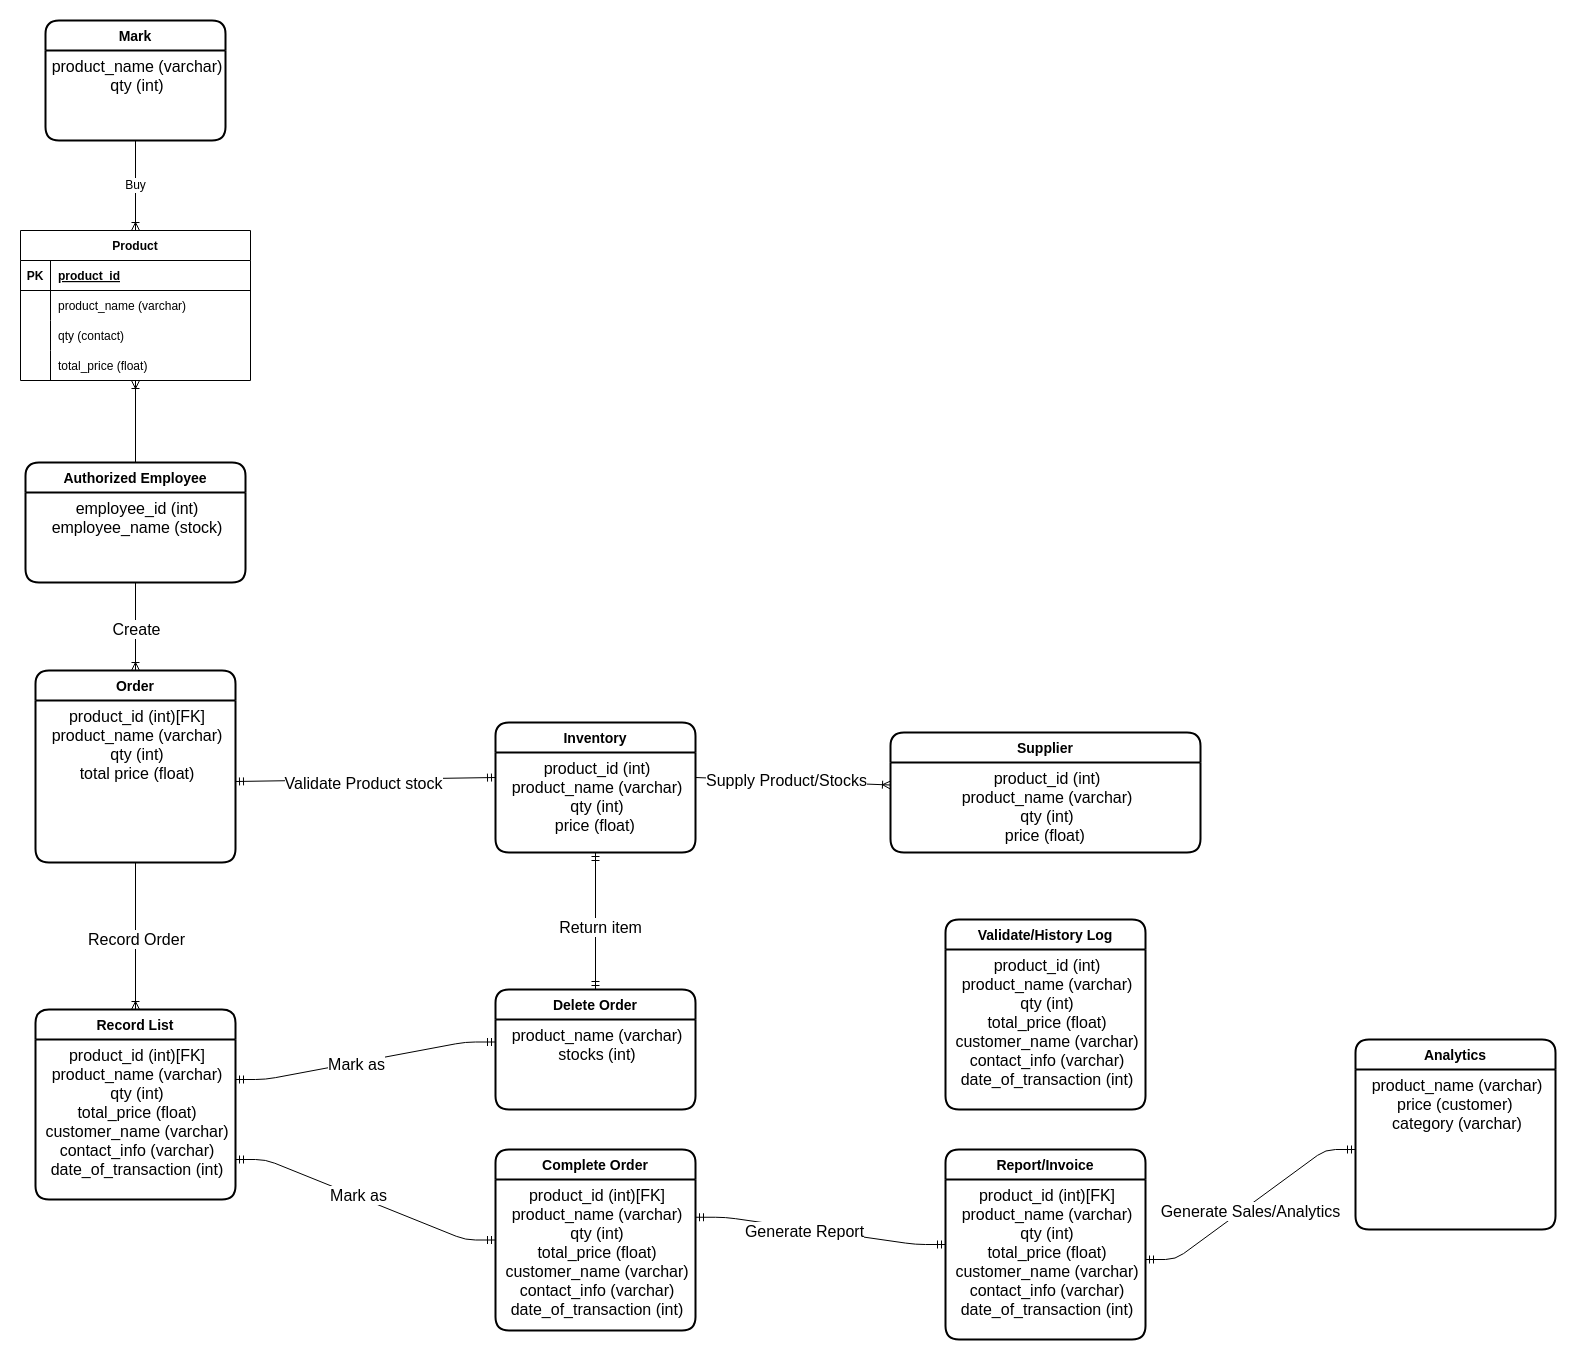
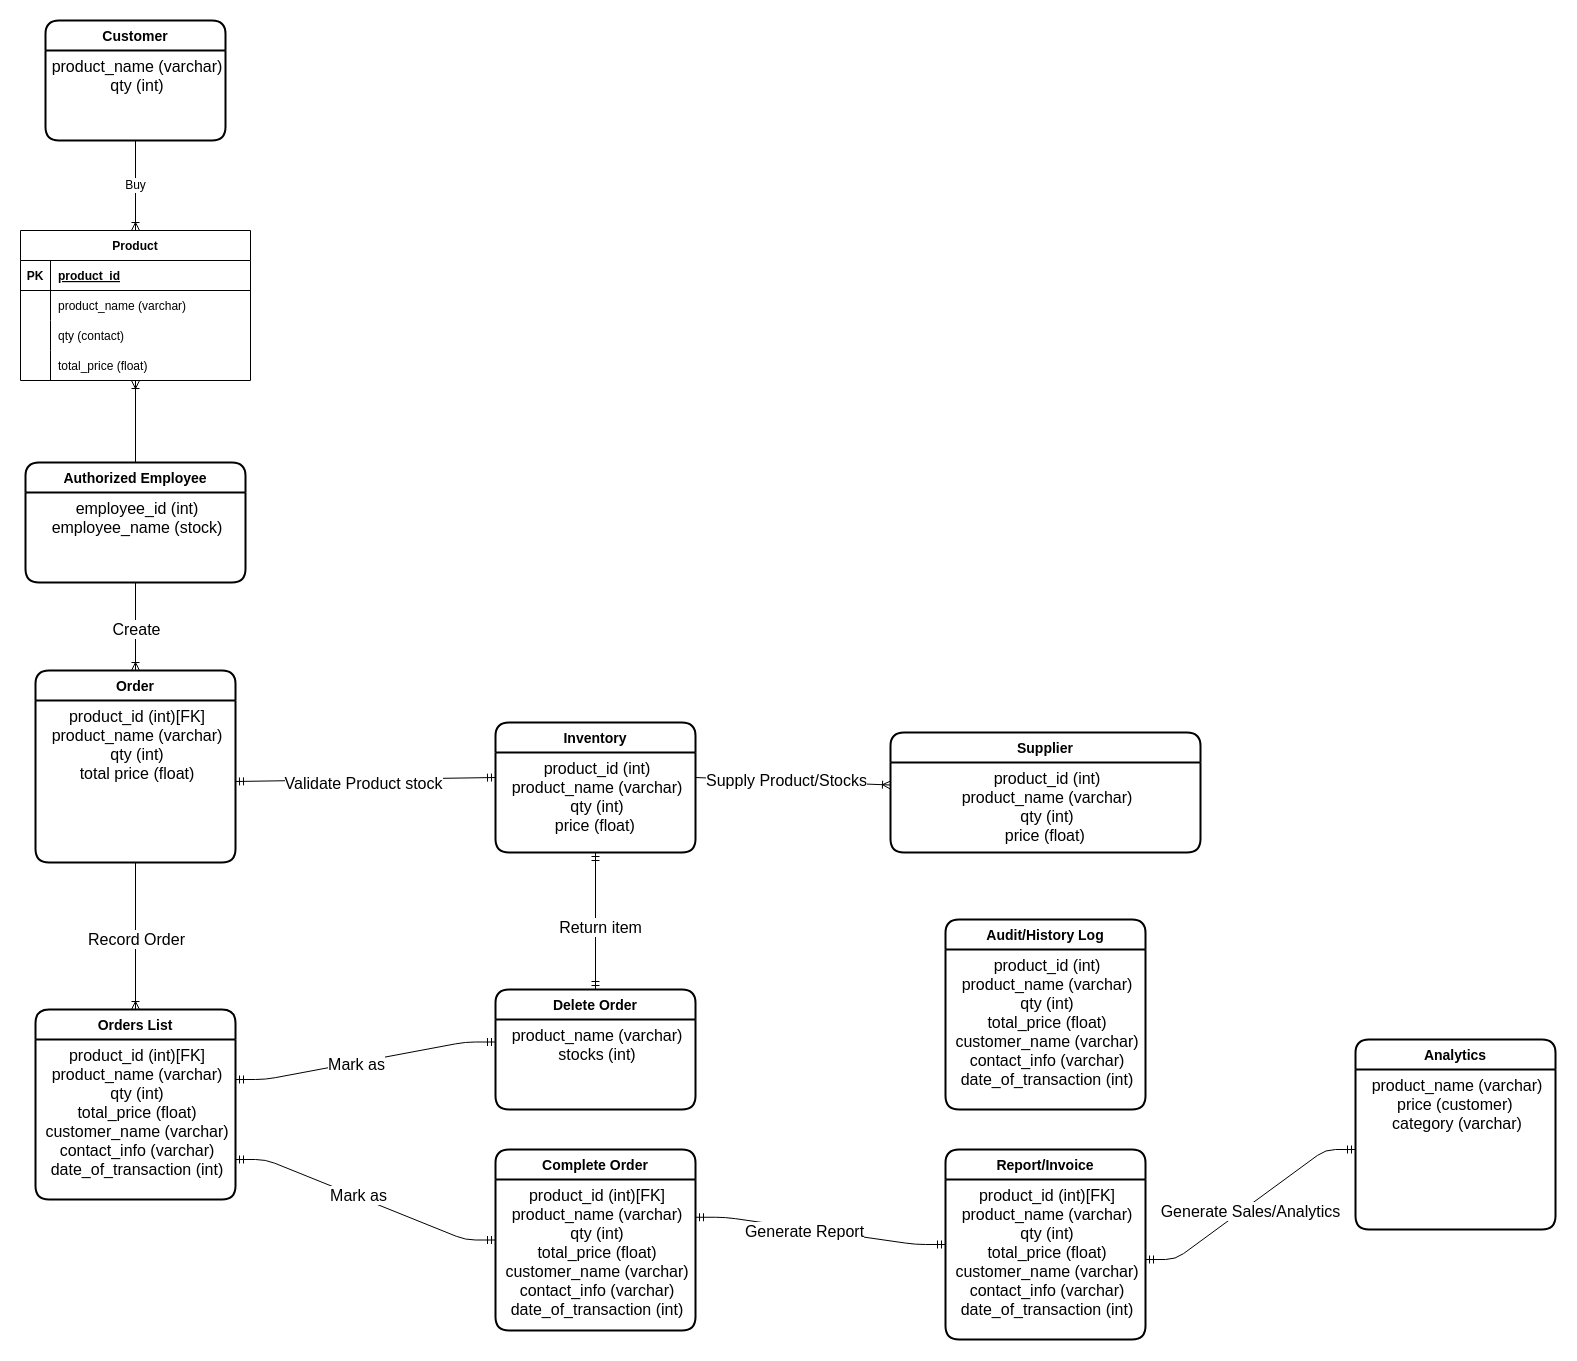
(135, 36) -> (135, 36)
(1045, 935) -> (1045, 935)
(135, 1025) -> (135, 1025)
